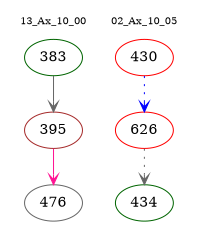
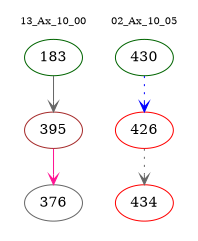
(54, 58) -> (54, 58)
(144, 58) -> (144, 58)
(144, 130) -> (144, 130)
(54, 203) -> (54, 203)
(144, 203) -> (144, 203)
